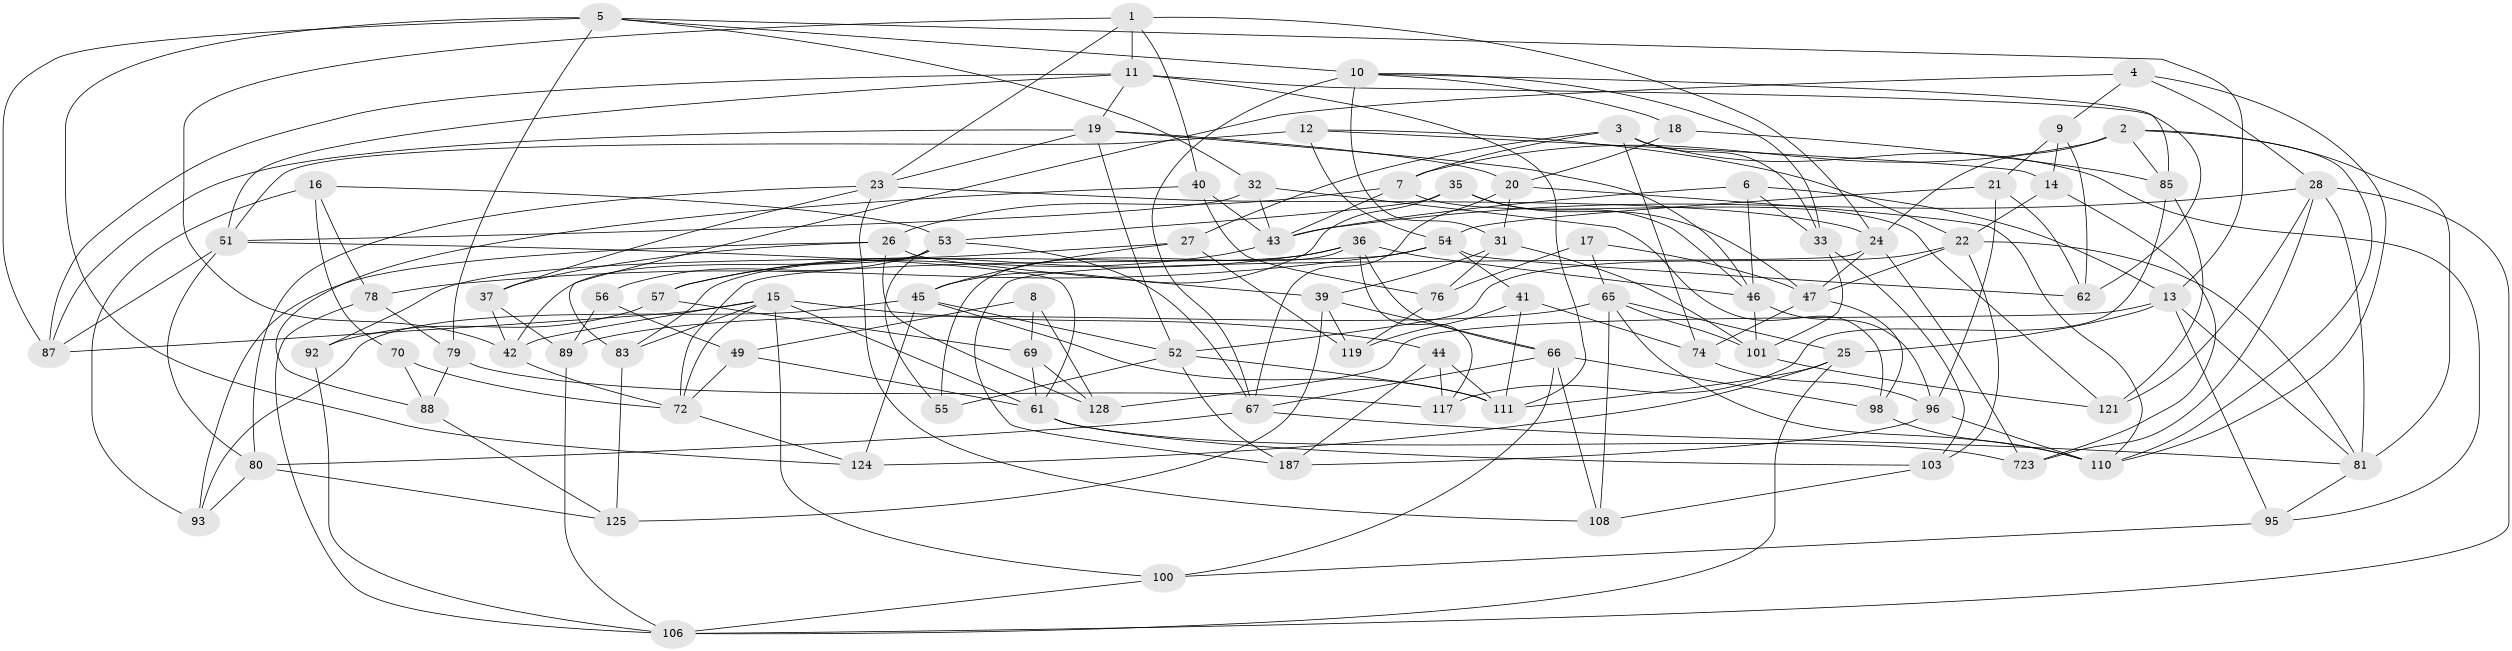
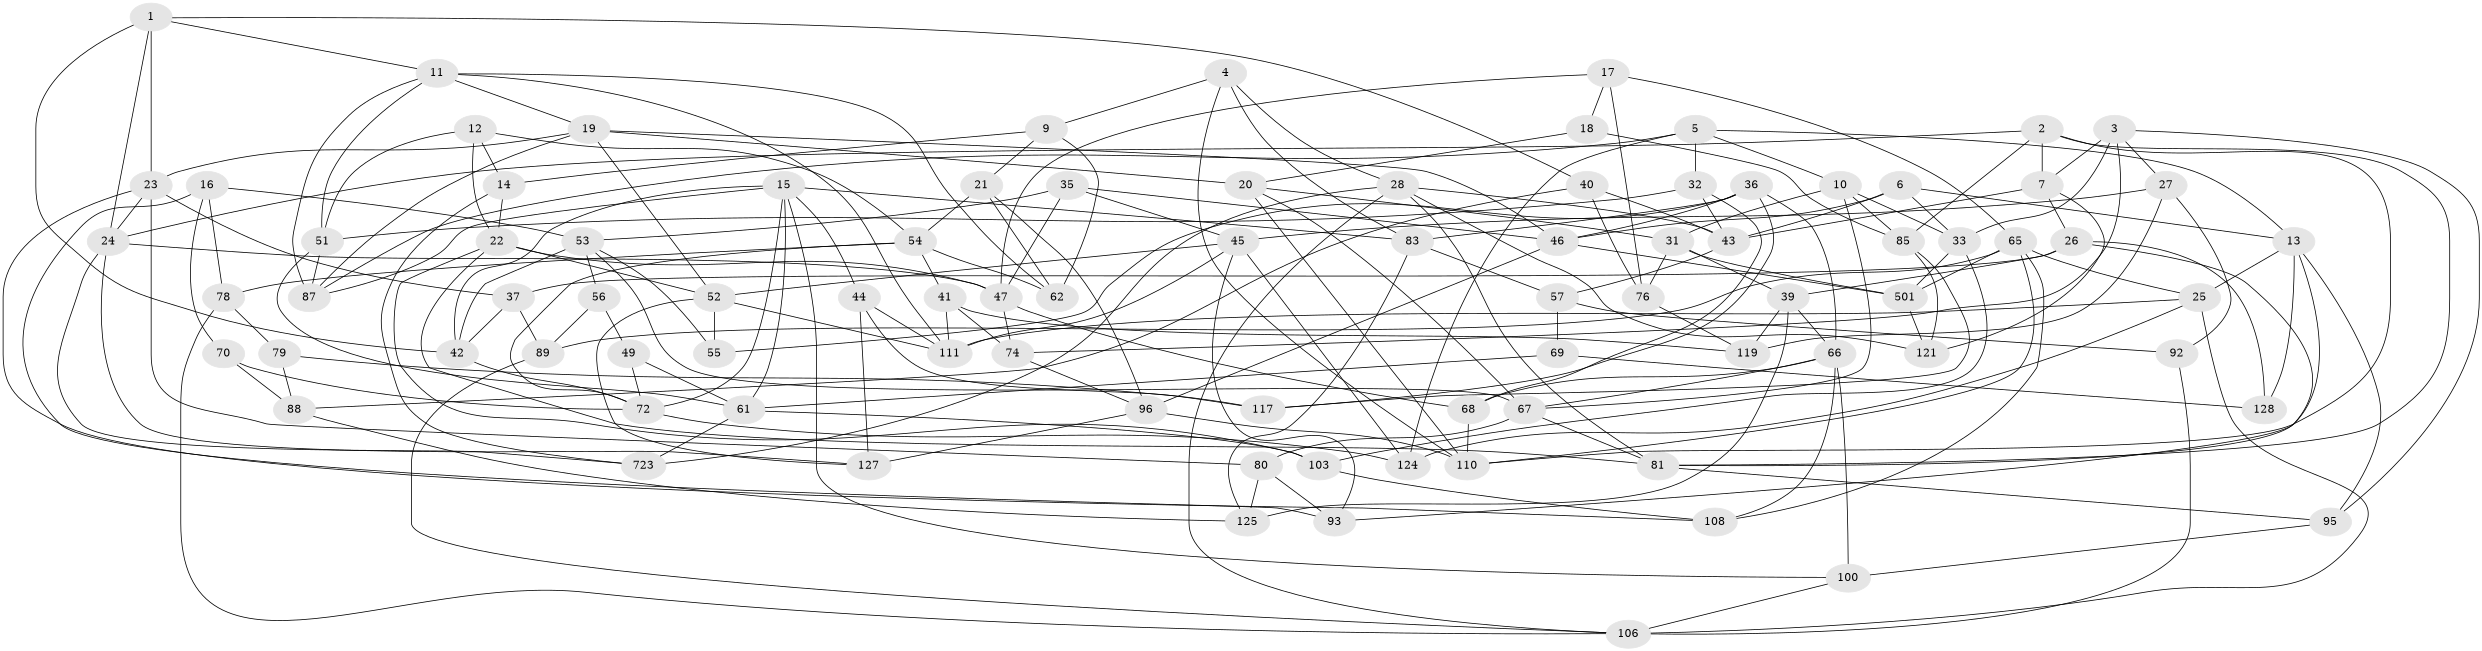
(1492, 85) -> (1598, 101)
(502, 177) -> none
(1007, 262) -> (1477, 267)
(1034, 298) -> none
(1757, 354) -> (1905, 298)
(170, 368) -> none
(1877, 410) -> (1469, 410)
(1290, 466) -> (869, 466)
